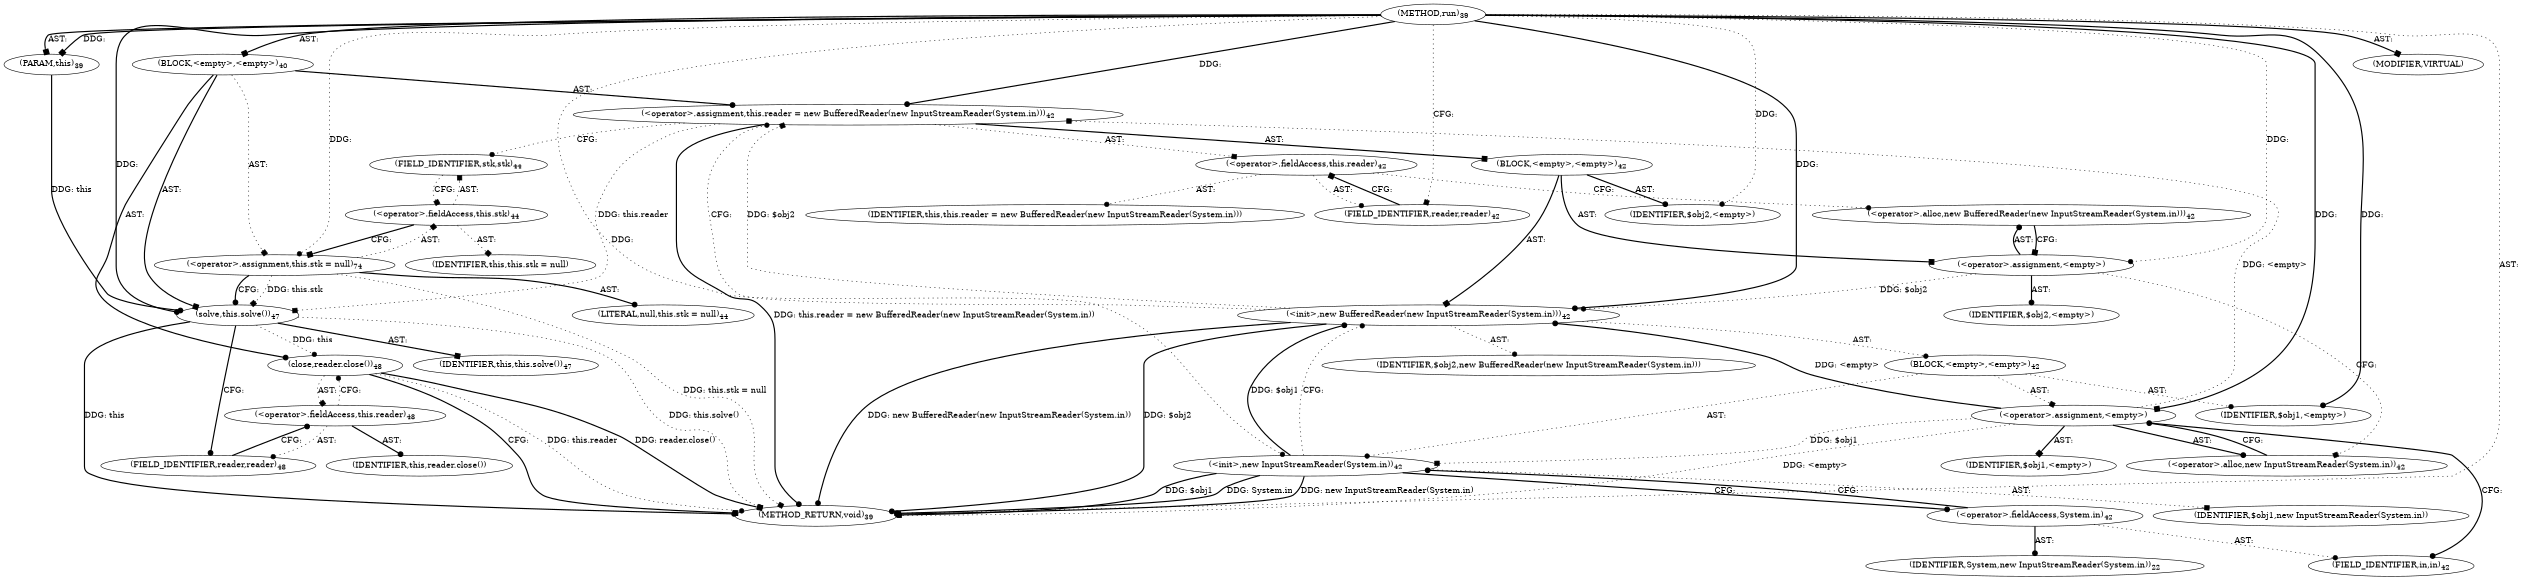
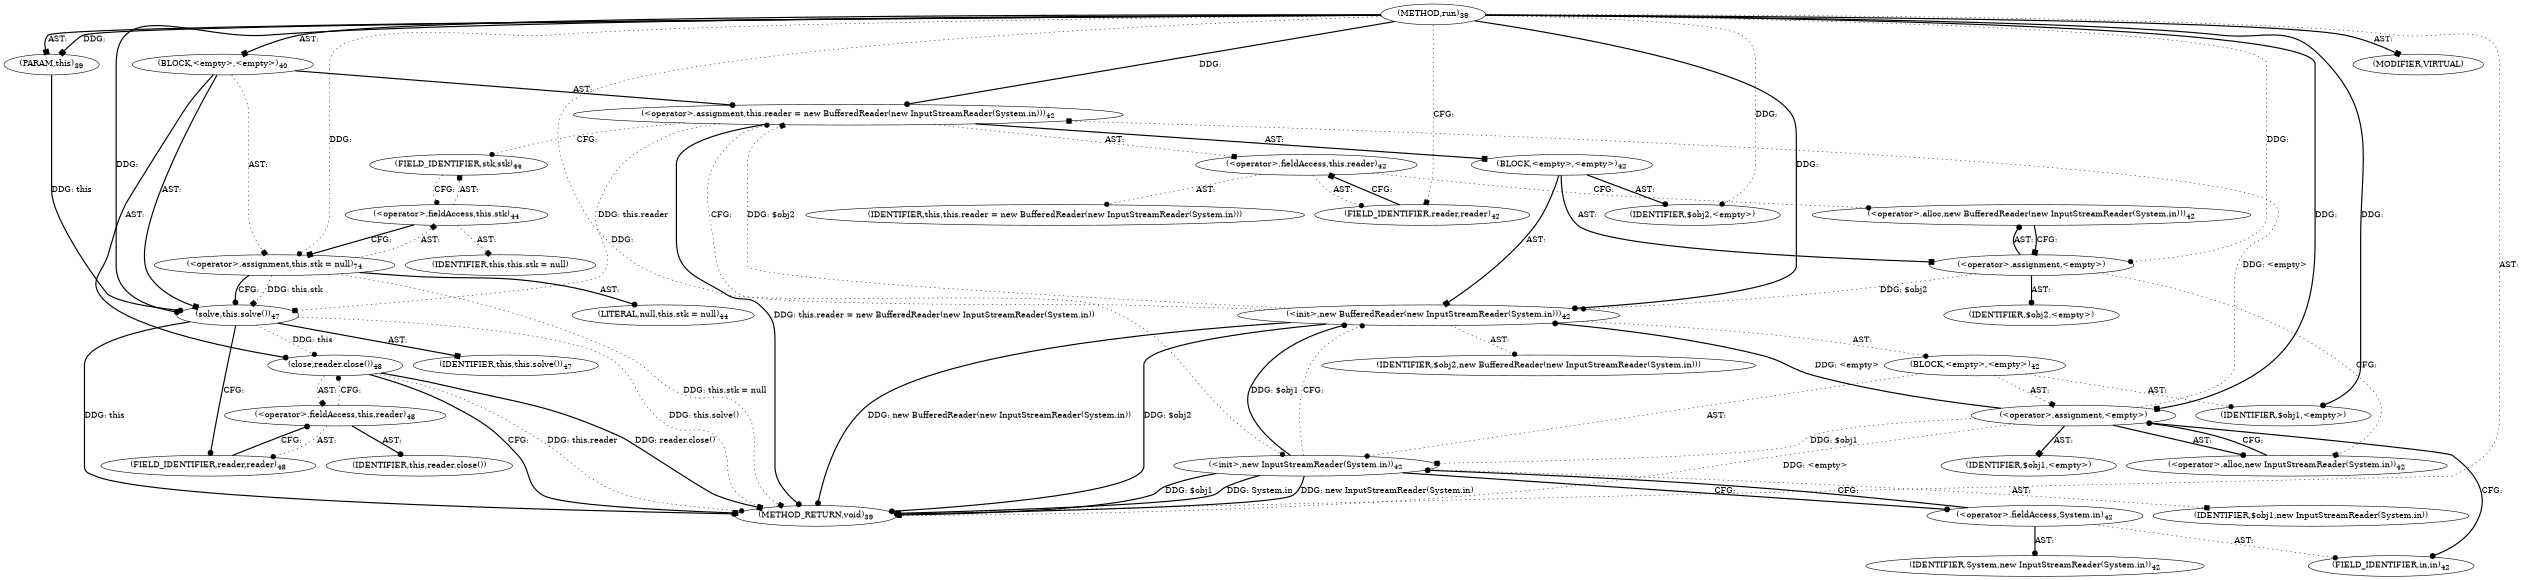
(434, 186) -> (434, 186)
(2156, 565) -> (2156, 565)
